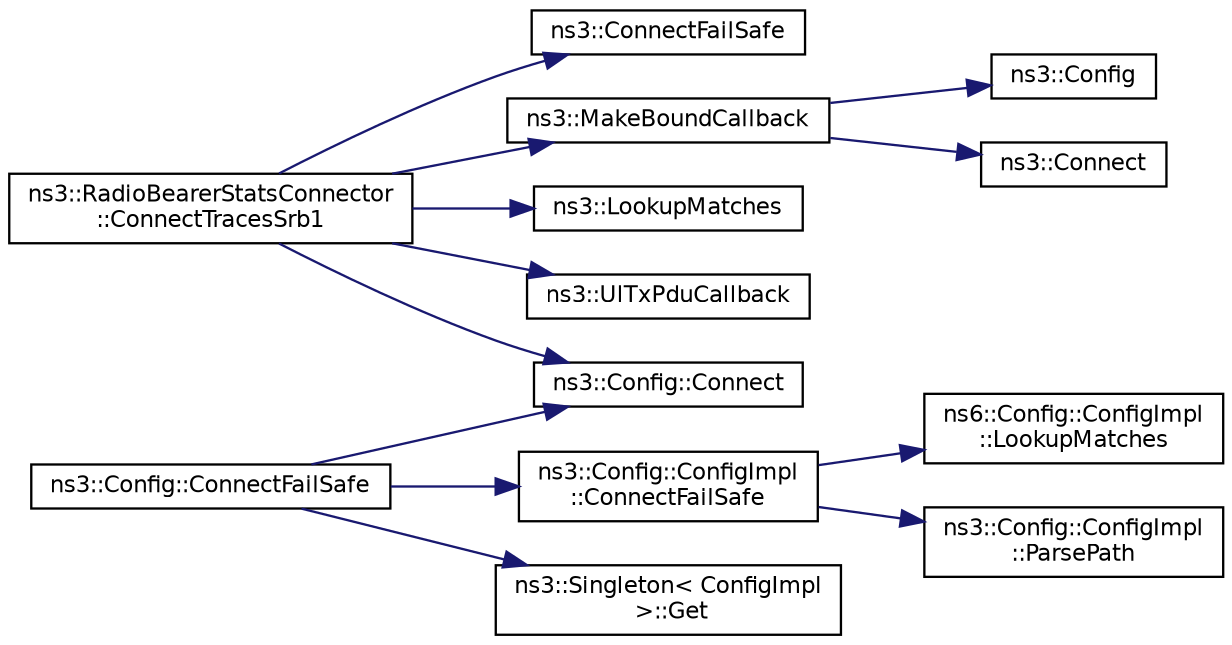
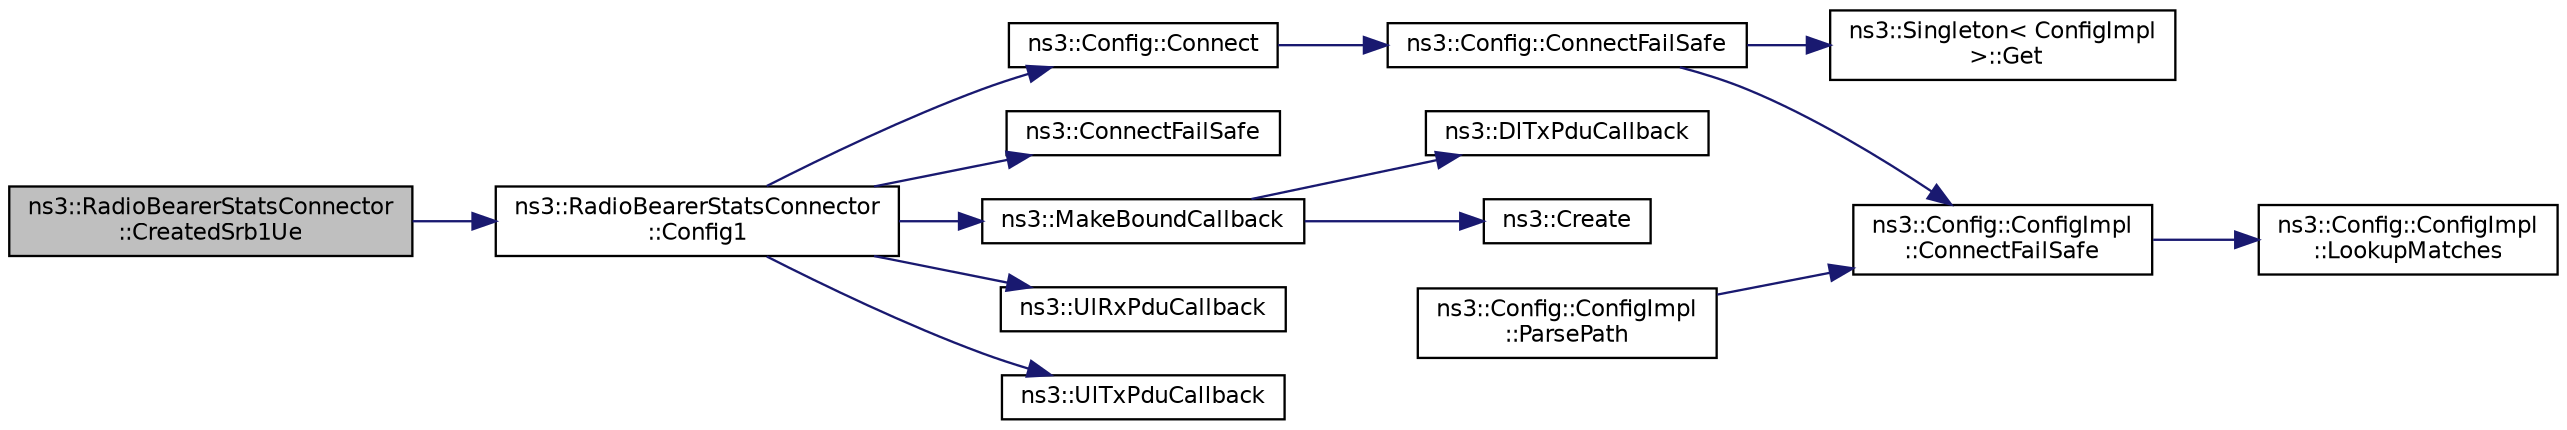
(1074, 76) -> (1567, 133)
(1074, 164) -> (1567, 221)
(211, 209) -> (697, 221)
(668, 209) -> (1143, 309)
none -> (211, 221)
(1074, 429) -> (2408, 240)
(428, 438) -> (1321, 45)
(860, 513) -> (1774, 284)
